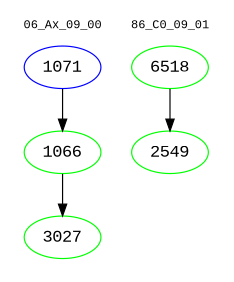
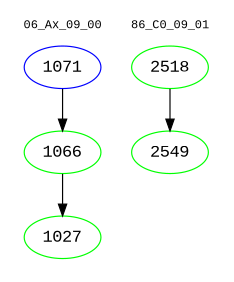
(170, 67) -> (170, 67)
(63, 237) -> (63, 237)
